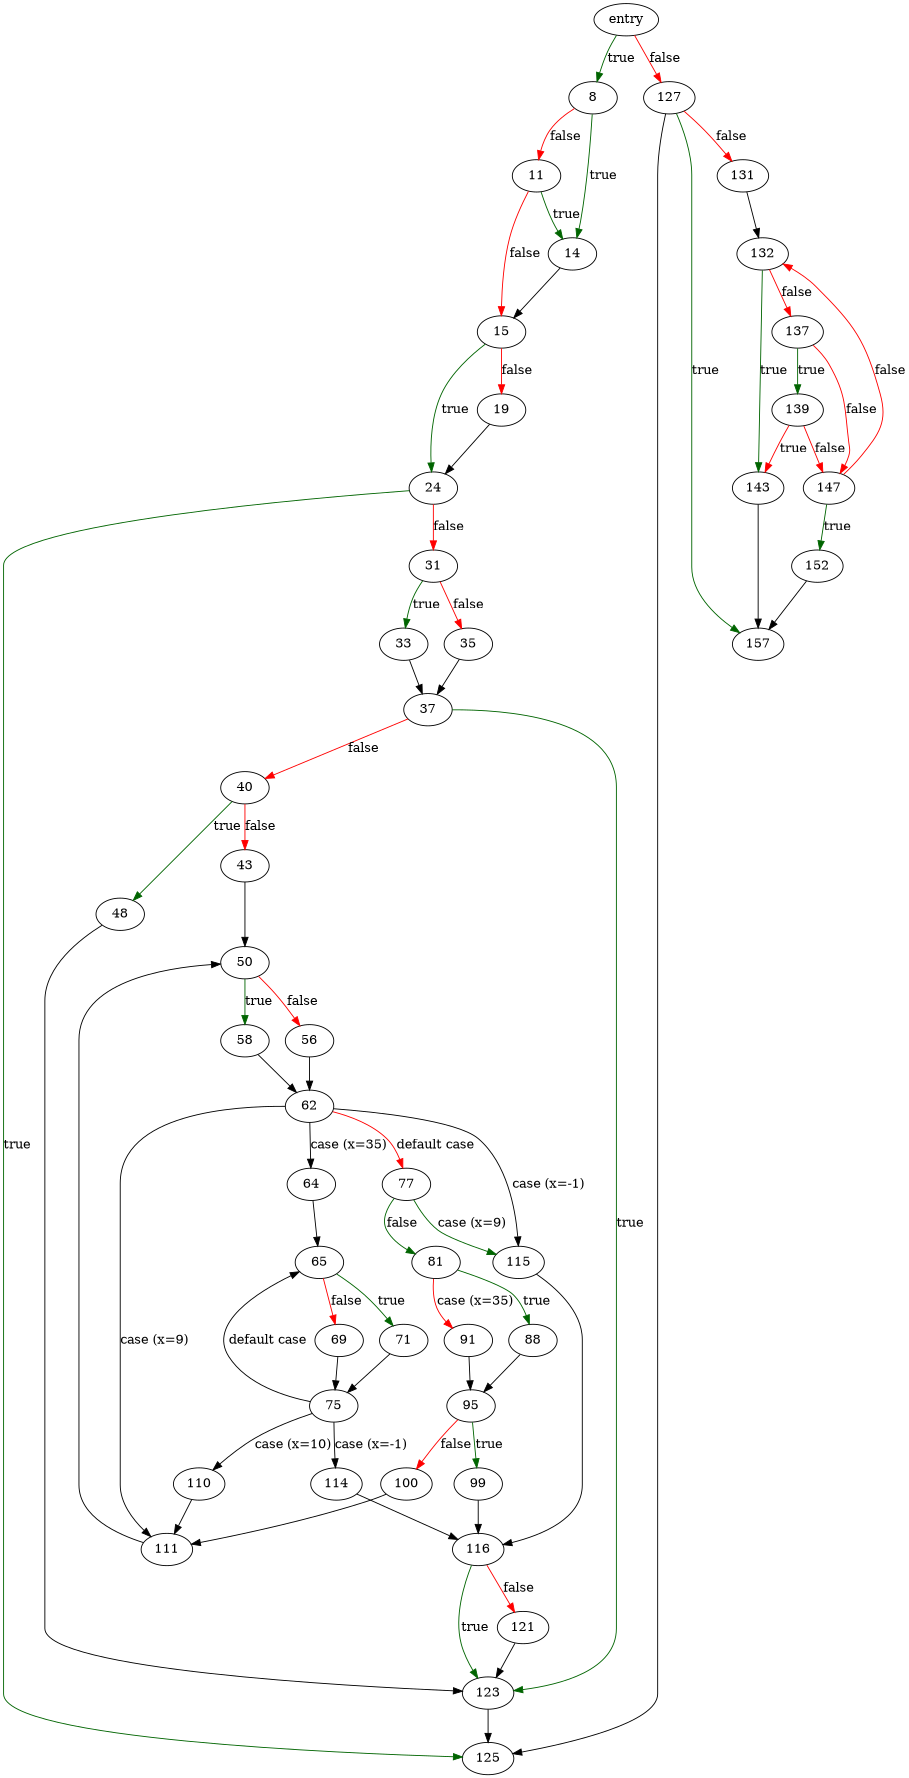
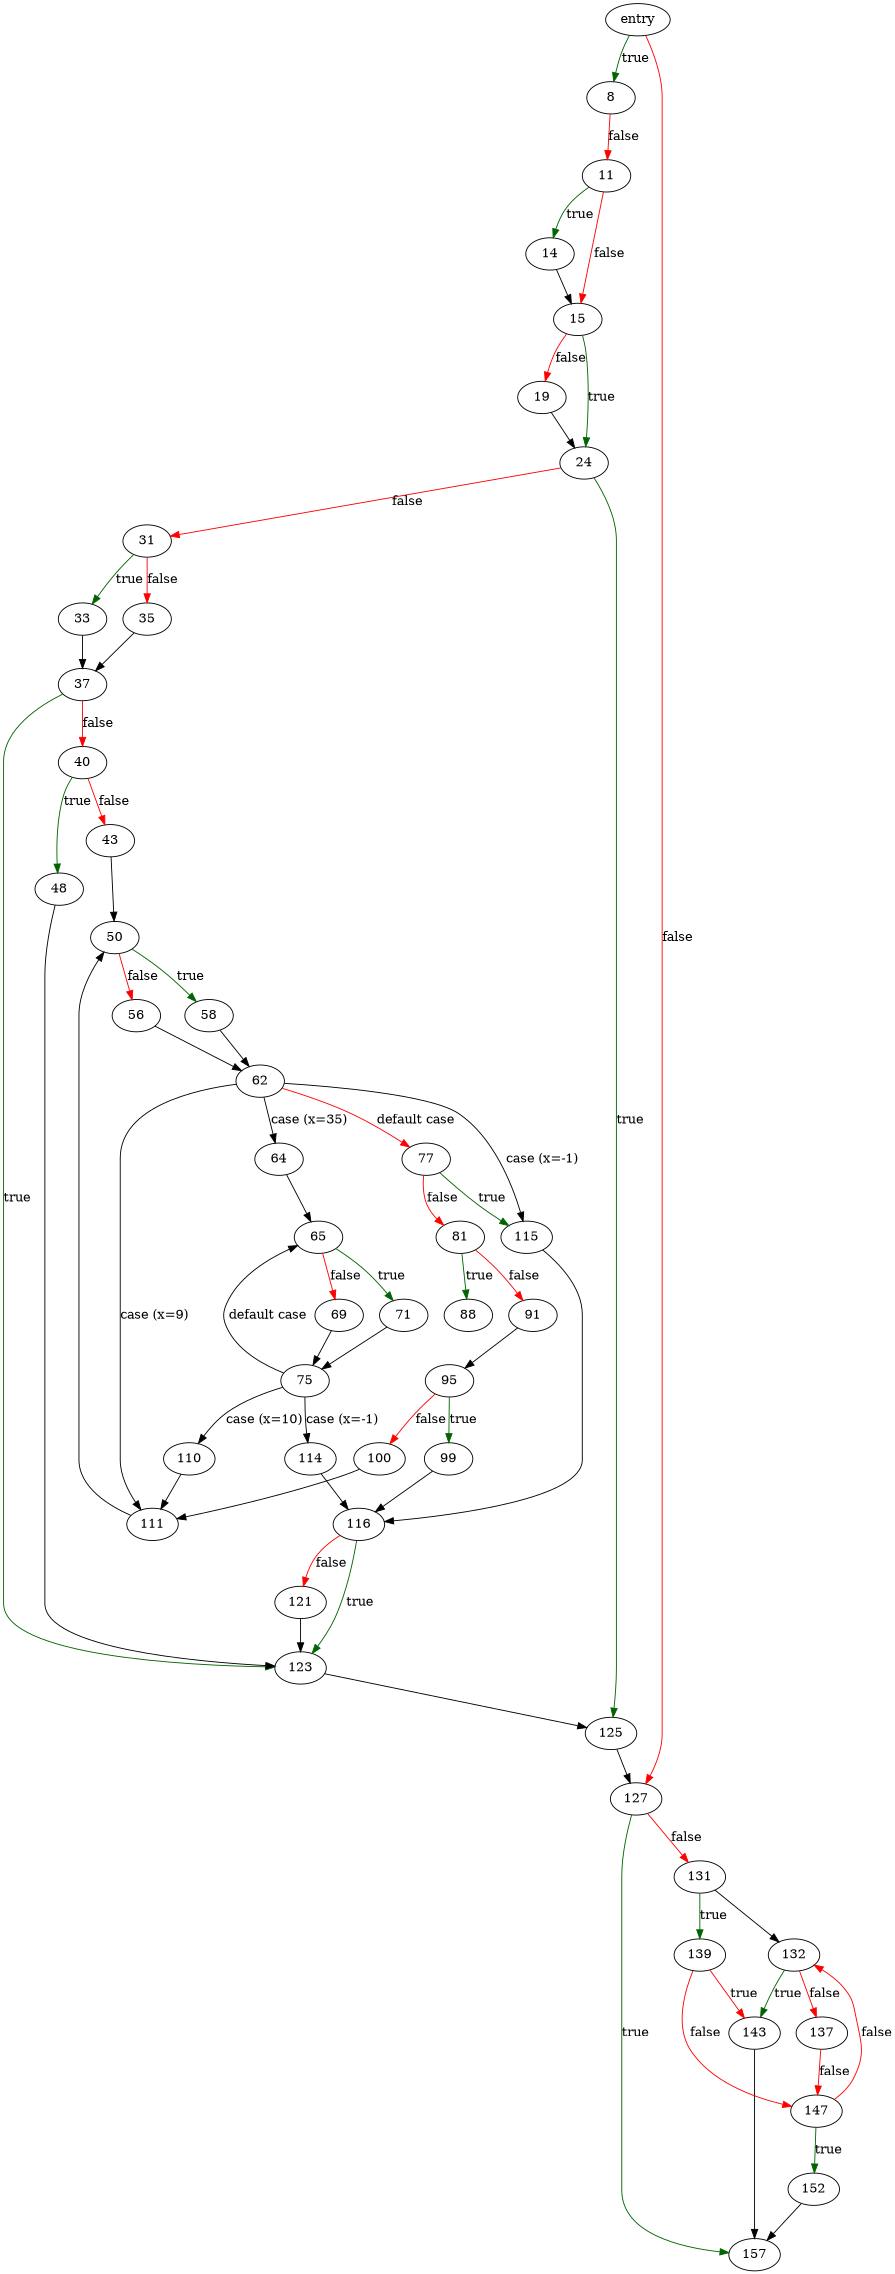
(587, 172) -> none
(798, 367) -> (700, 1912)
(658, 980) -> (622, 1762)
(472, 1223) -> (492, 1198)
(386, 1227) -> (425, 1199)
(475, 1301) -> (524, 1276)
(505, 1370) -> none
